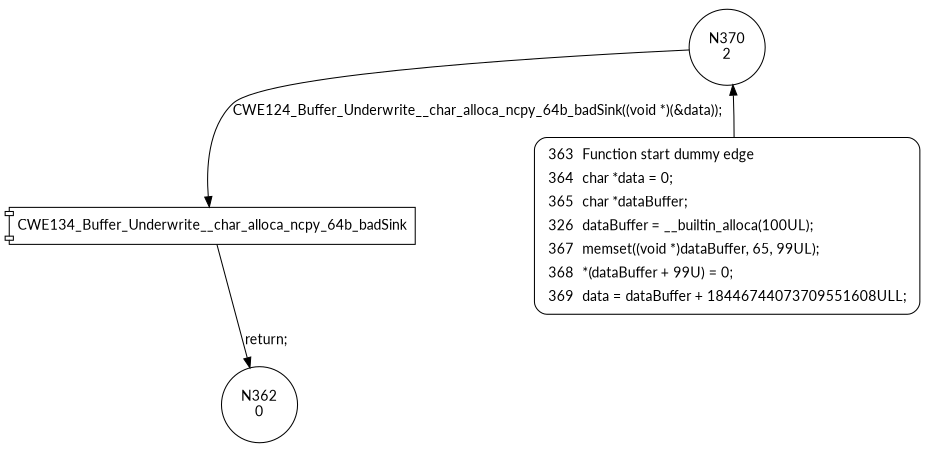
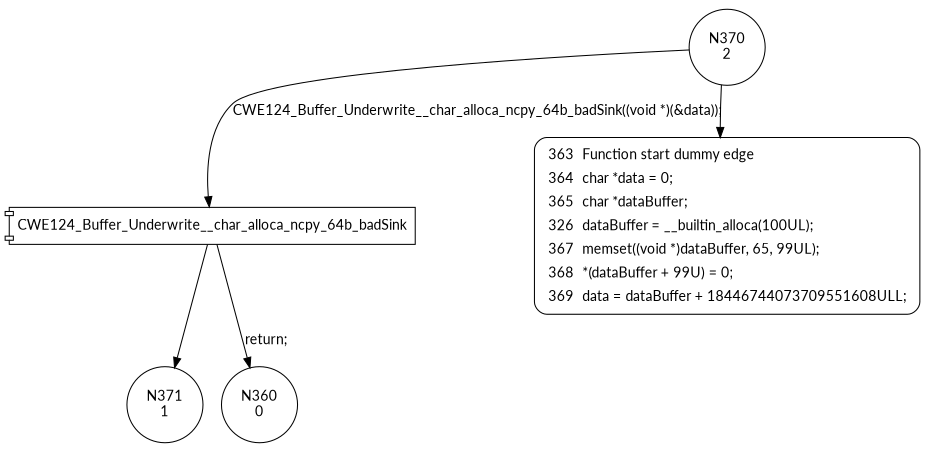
(734, 117) -> (721, 106)
(212, 226) -> (212, 226)
none -> (165, 405)
(260, 405) -> (260, 405)
